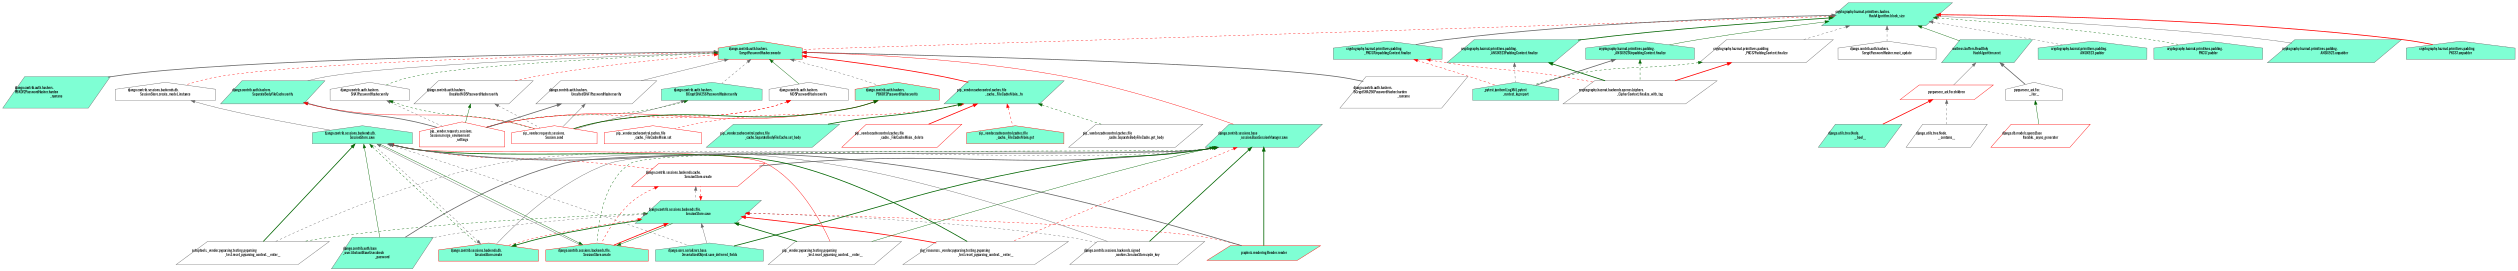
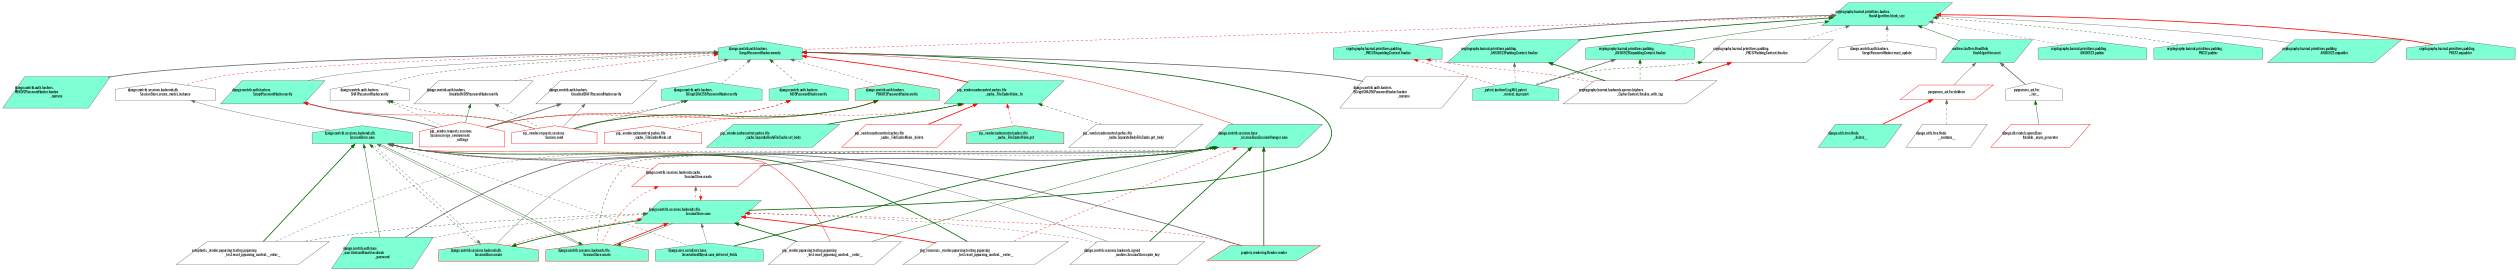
(760, 51) -> (760, 51)
(786, 73) -> (786, 73)
(273, 92) -> (273, 92)
(809, 92) -> (809, 92)
(1860, 136) -> (1860, 136)
none -> (1314, 154)
